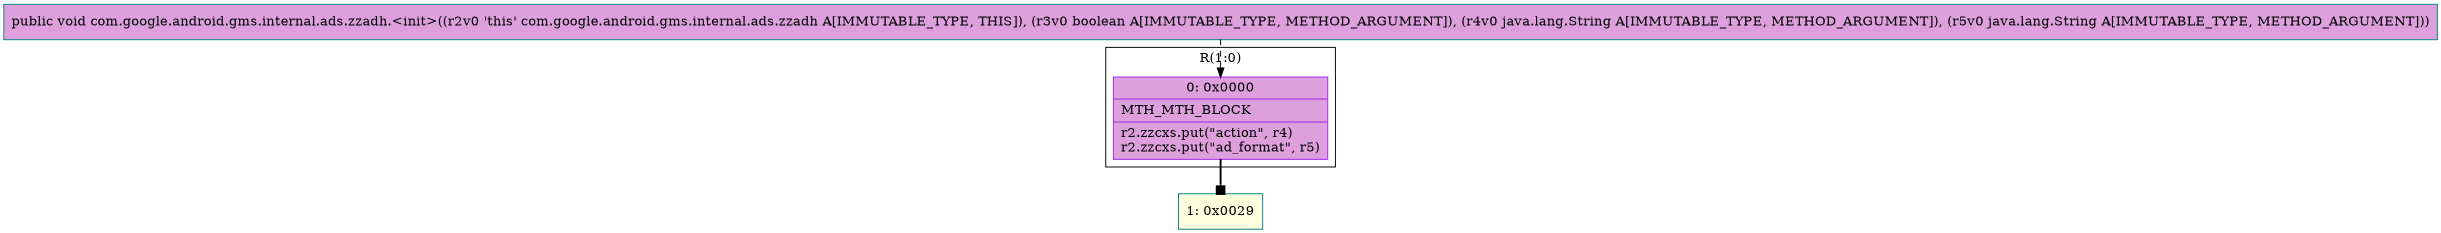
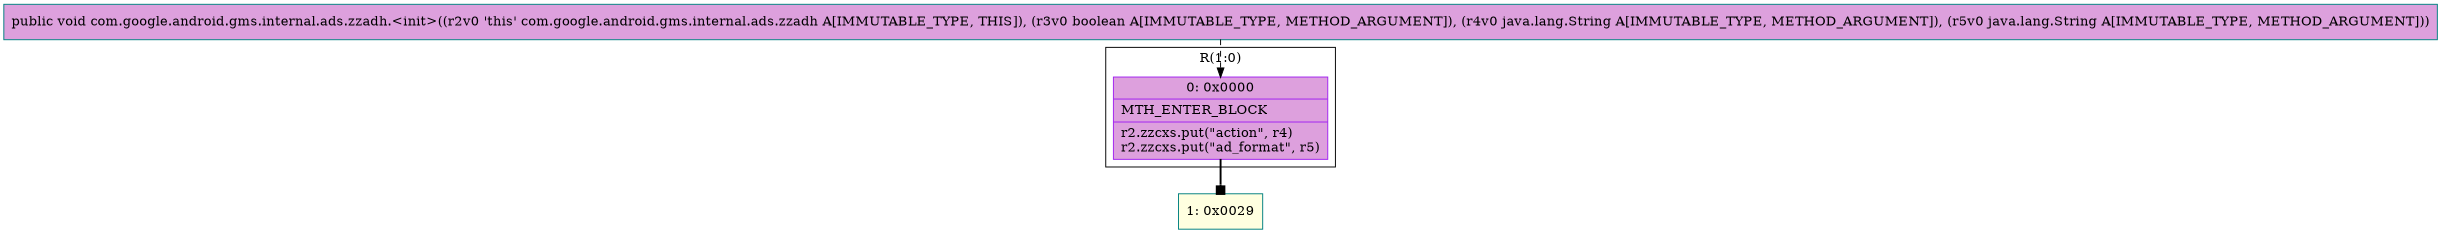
(1186, 110) -> (1195, 110)
